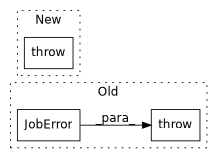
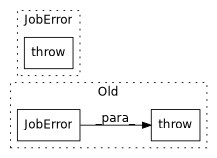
(49, 20) -> (49, 20)
